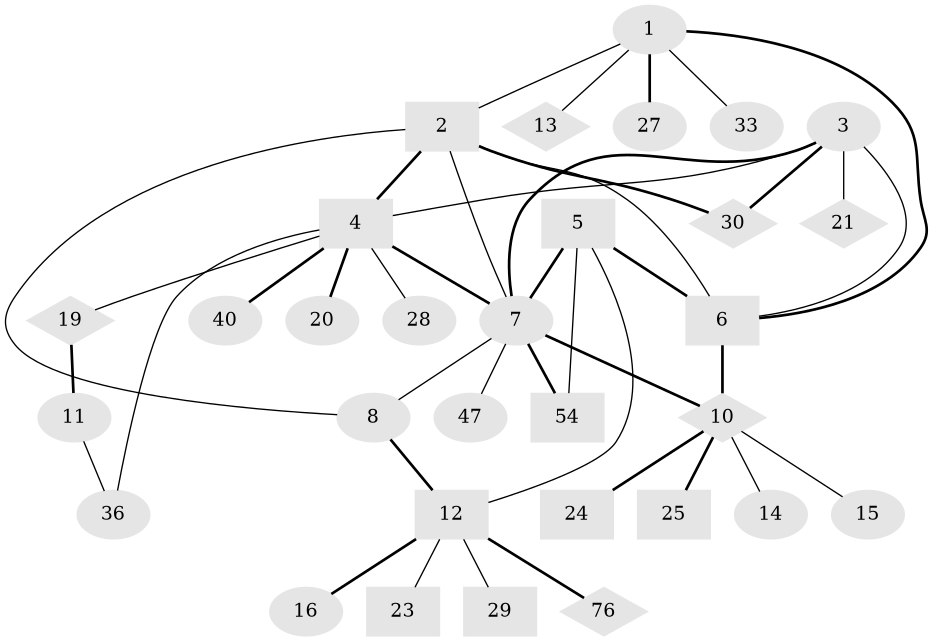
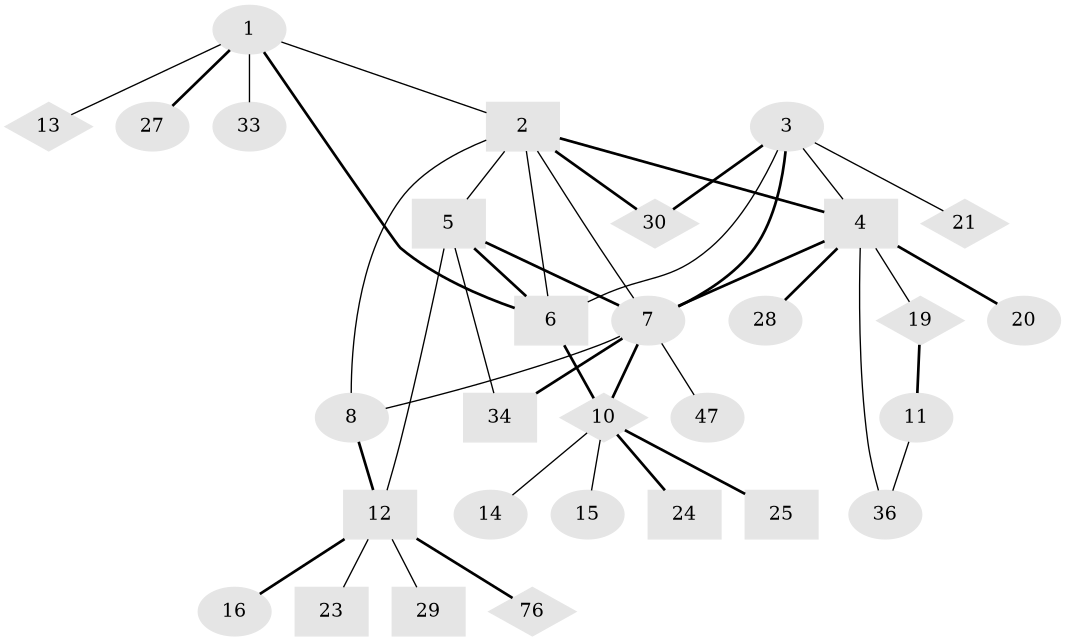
none -> (486, 175)
(388, 273) -> (811, 274)
(225, 321) -> none
(568, 418) -> (500, 418)
